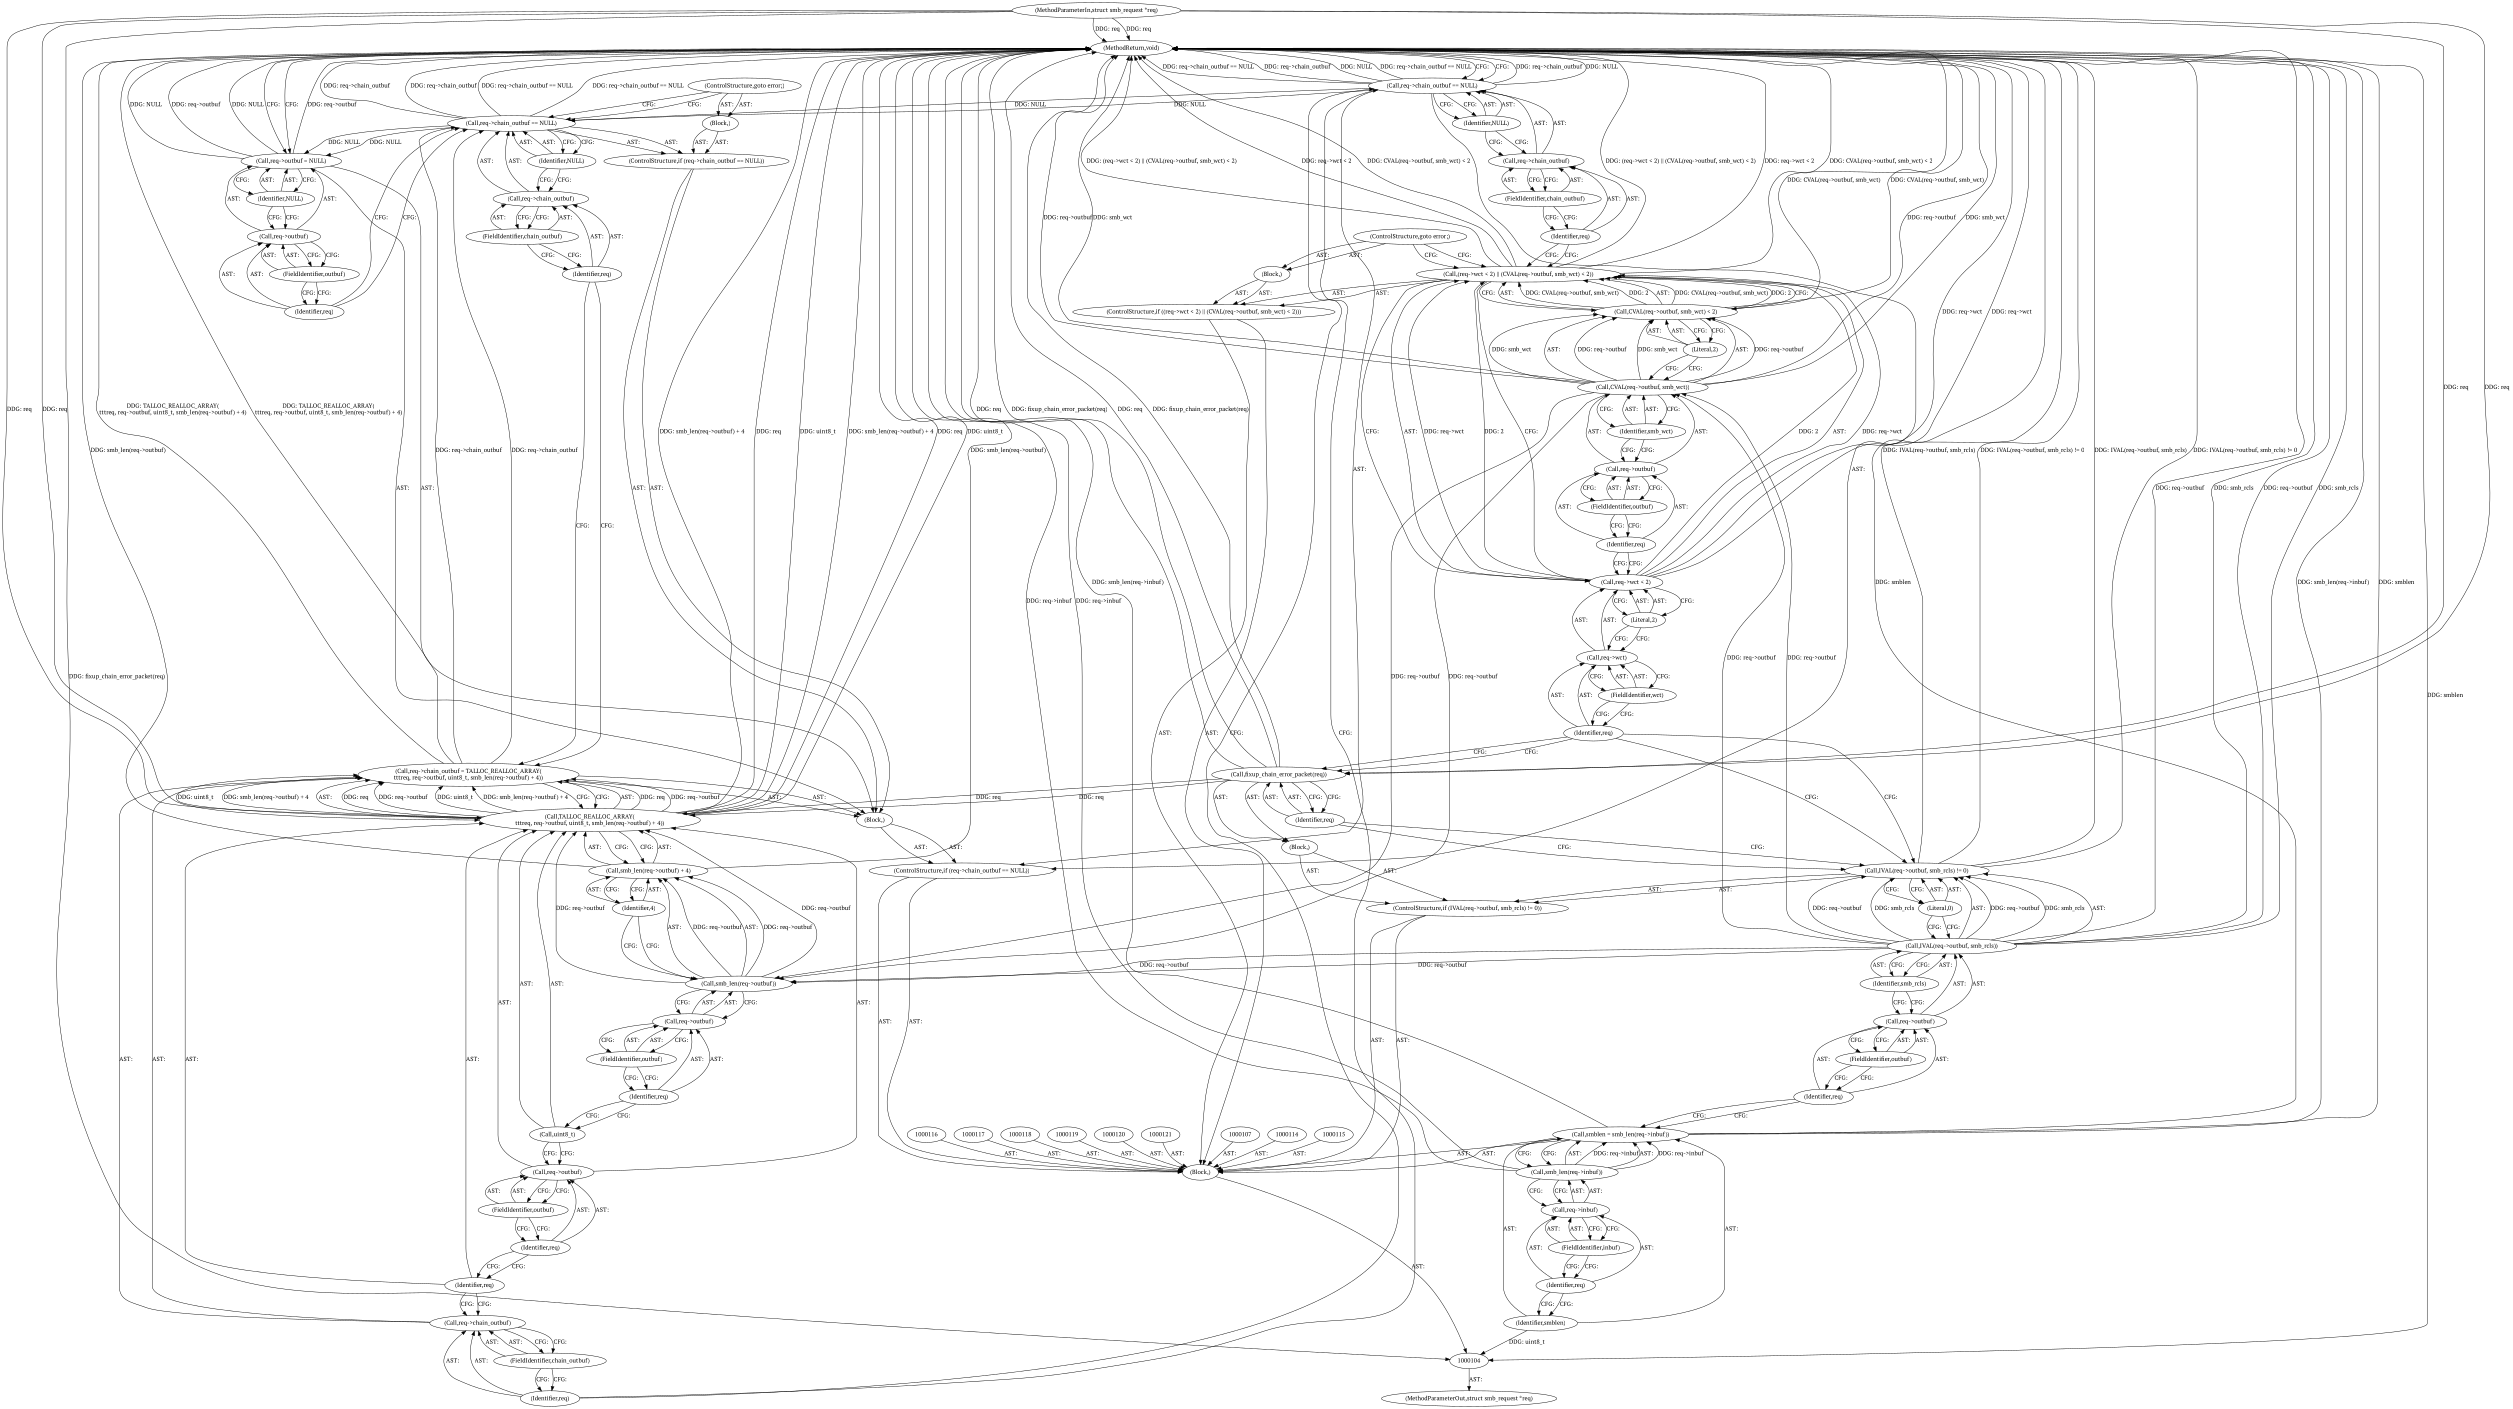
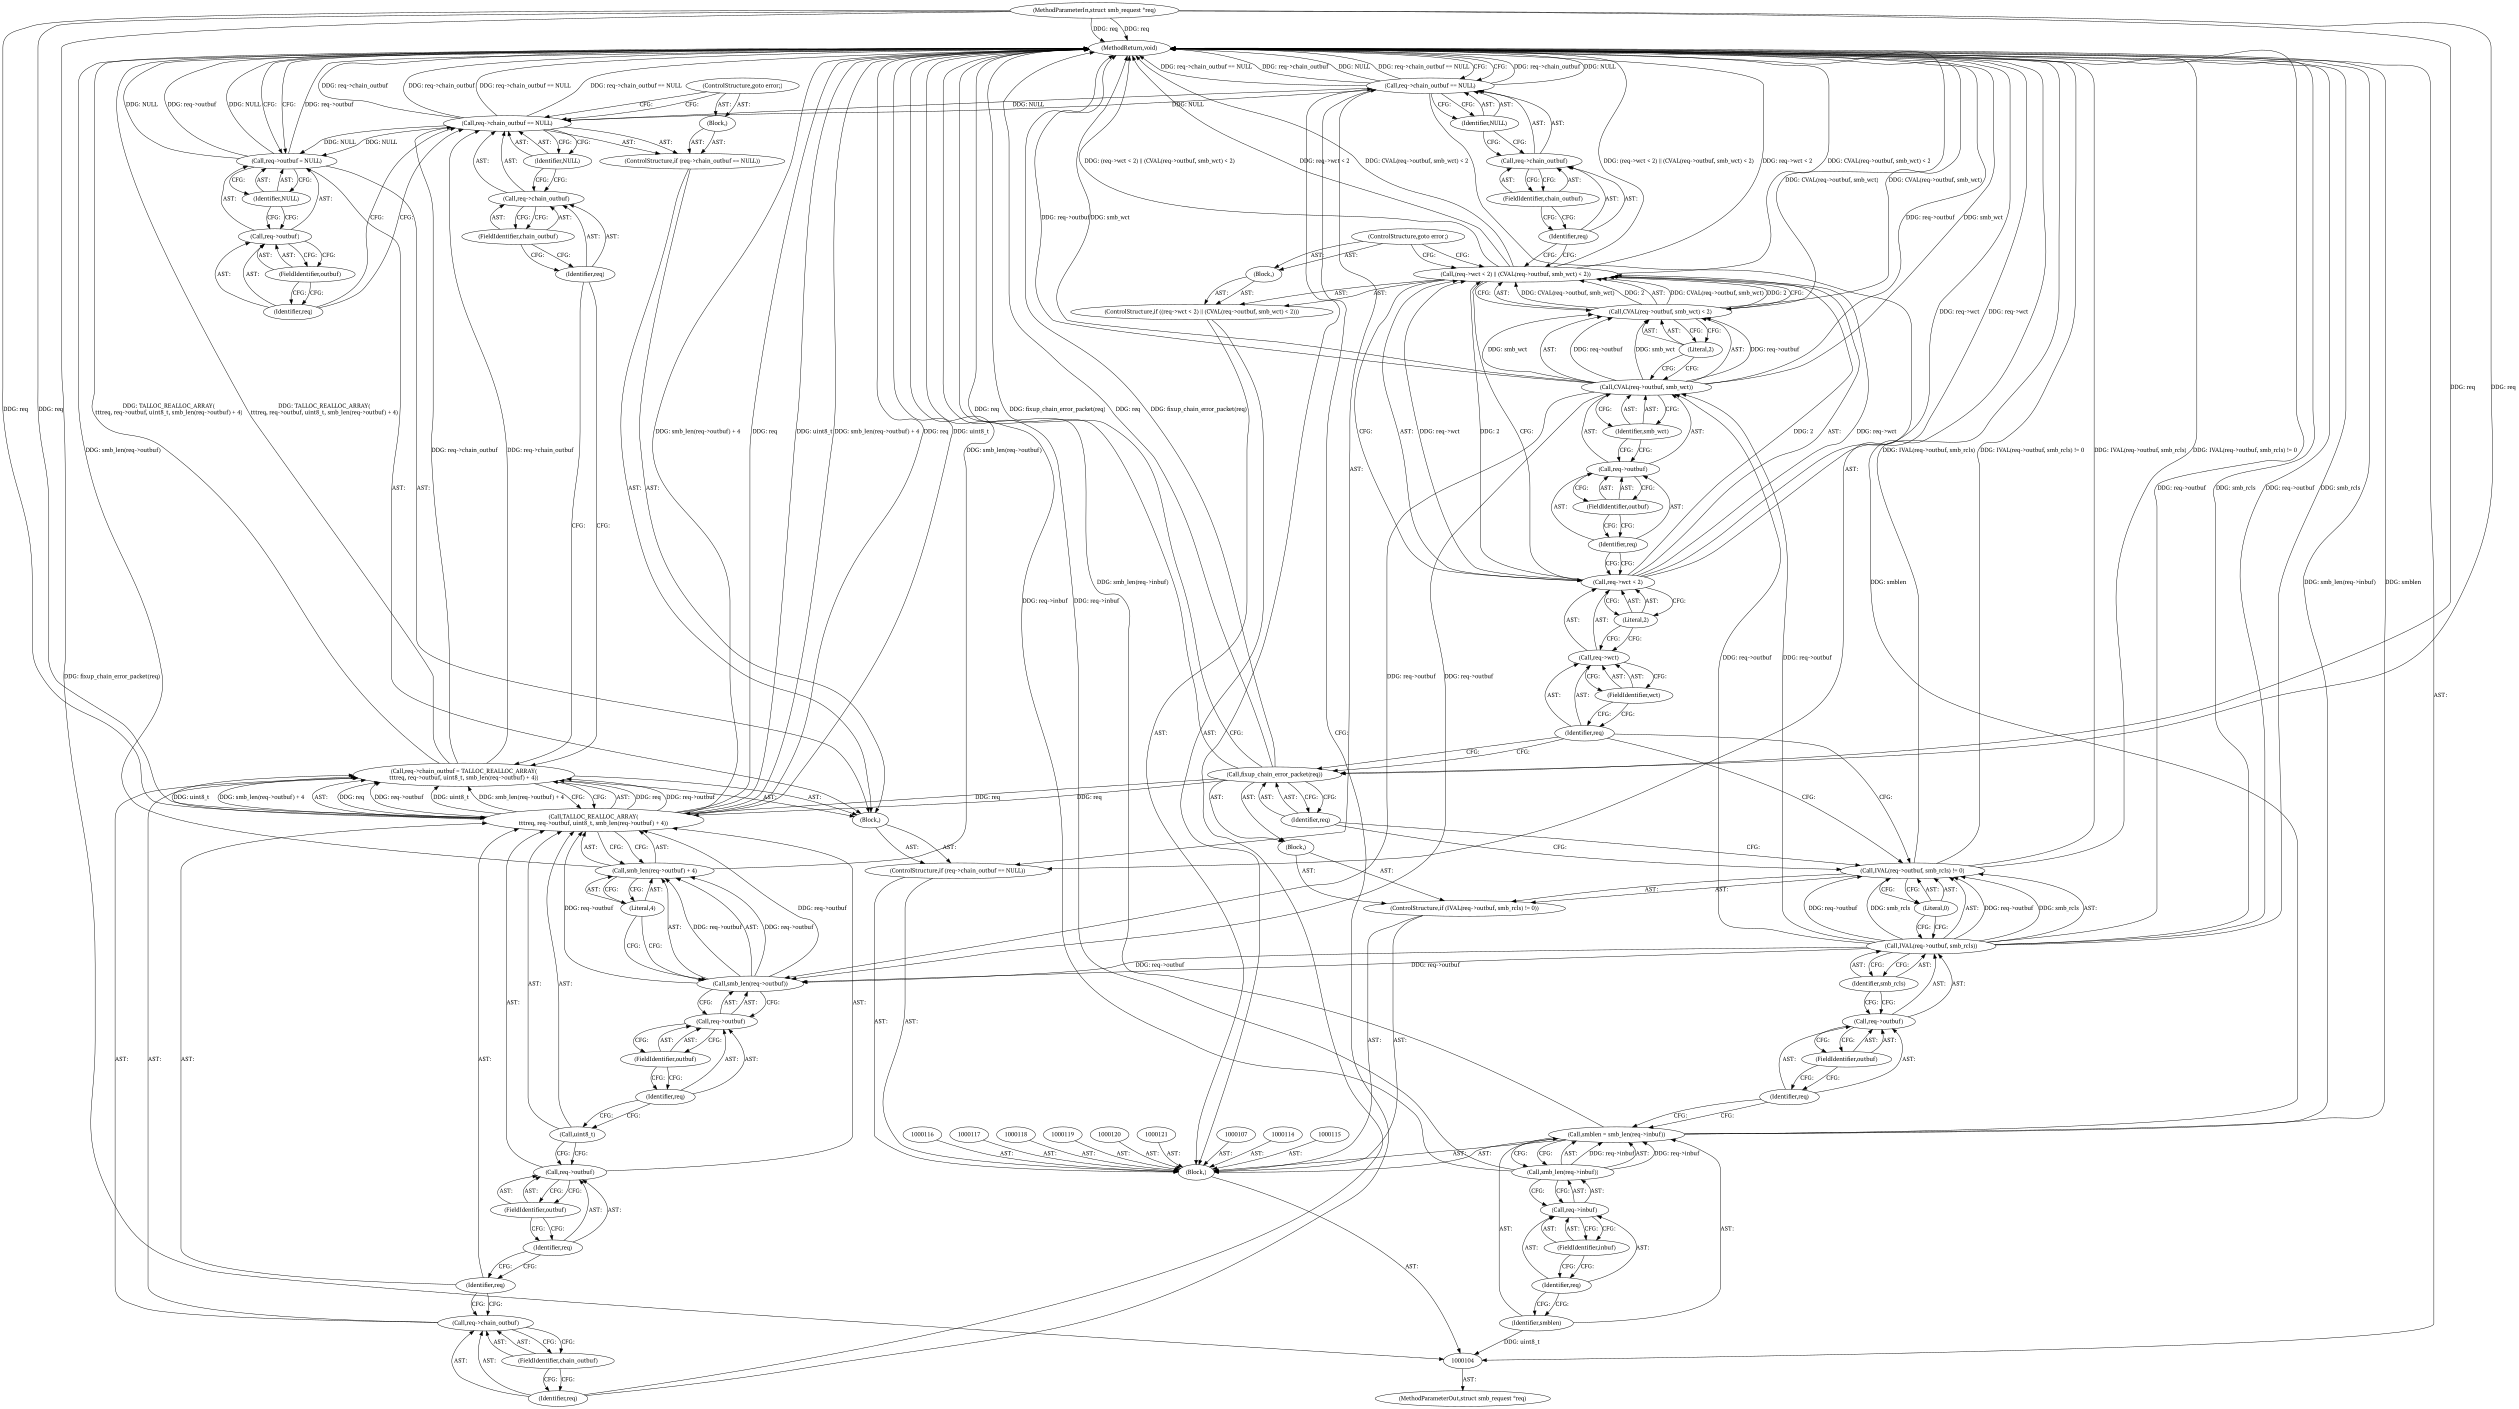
(2445, 696) -> (2441, 696)
(639, 908) -> (642, 908)
